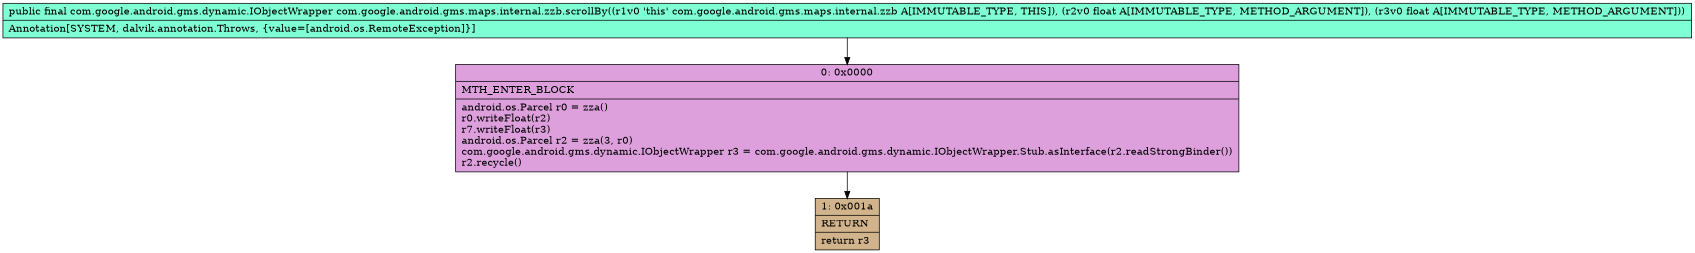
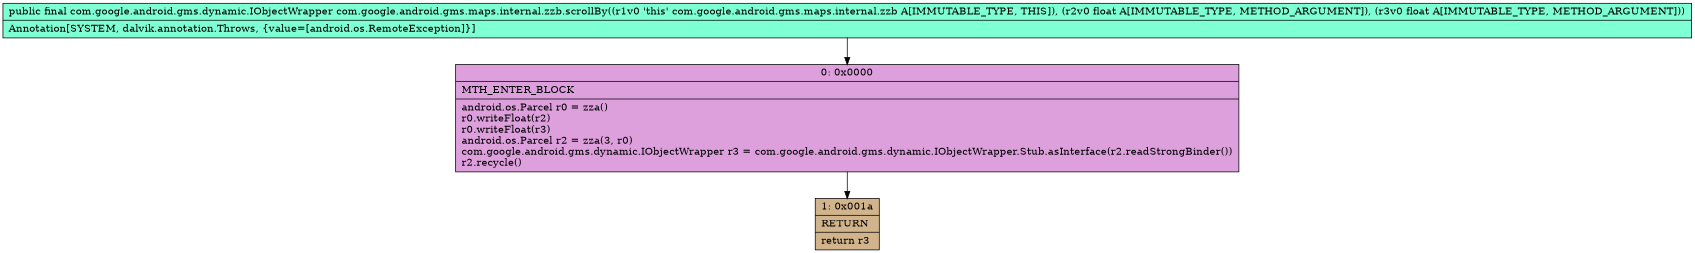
(506, 130) -> (506, 130)
